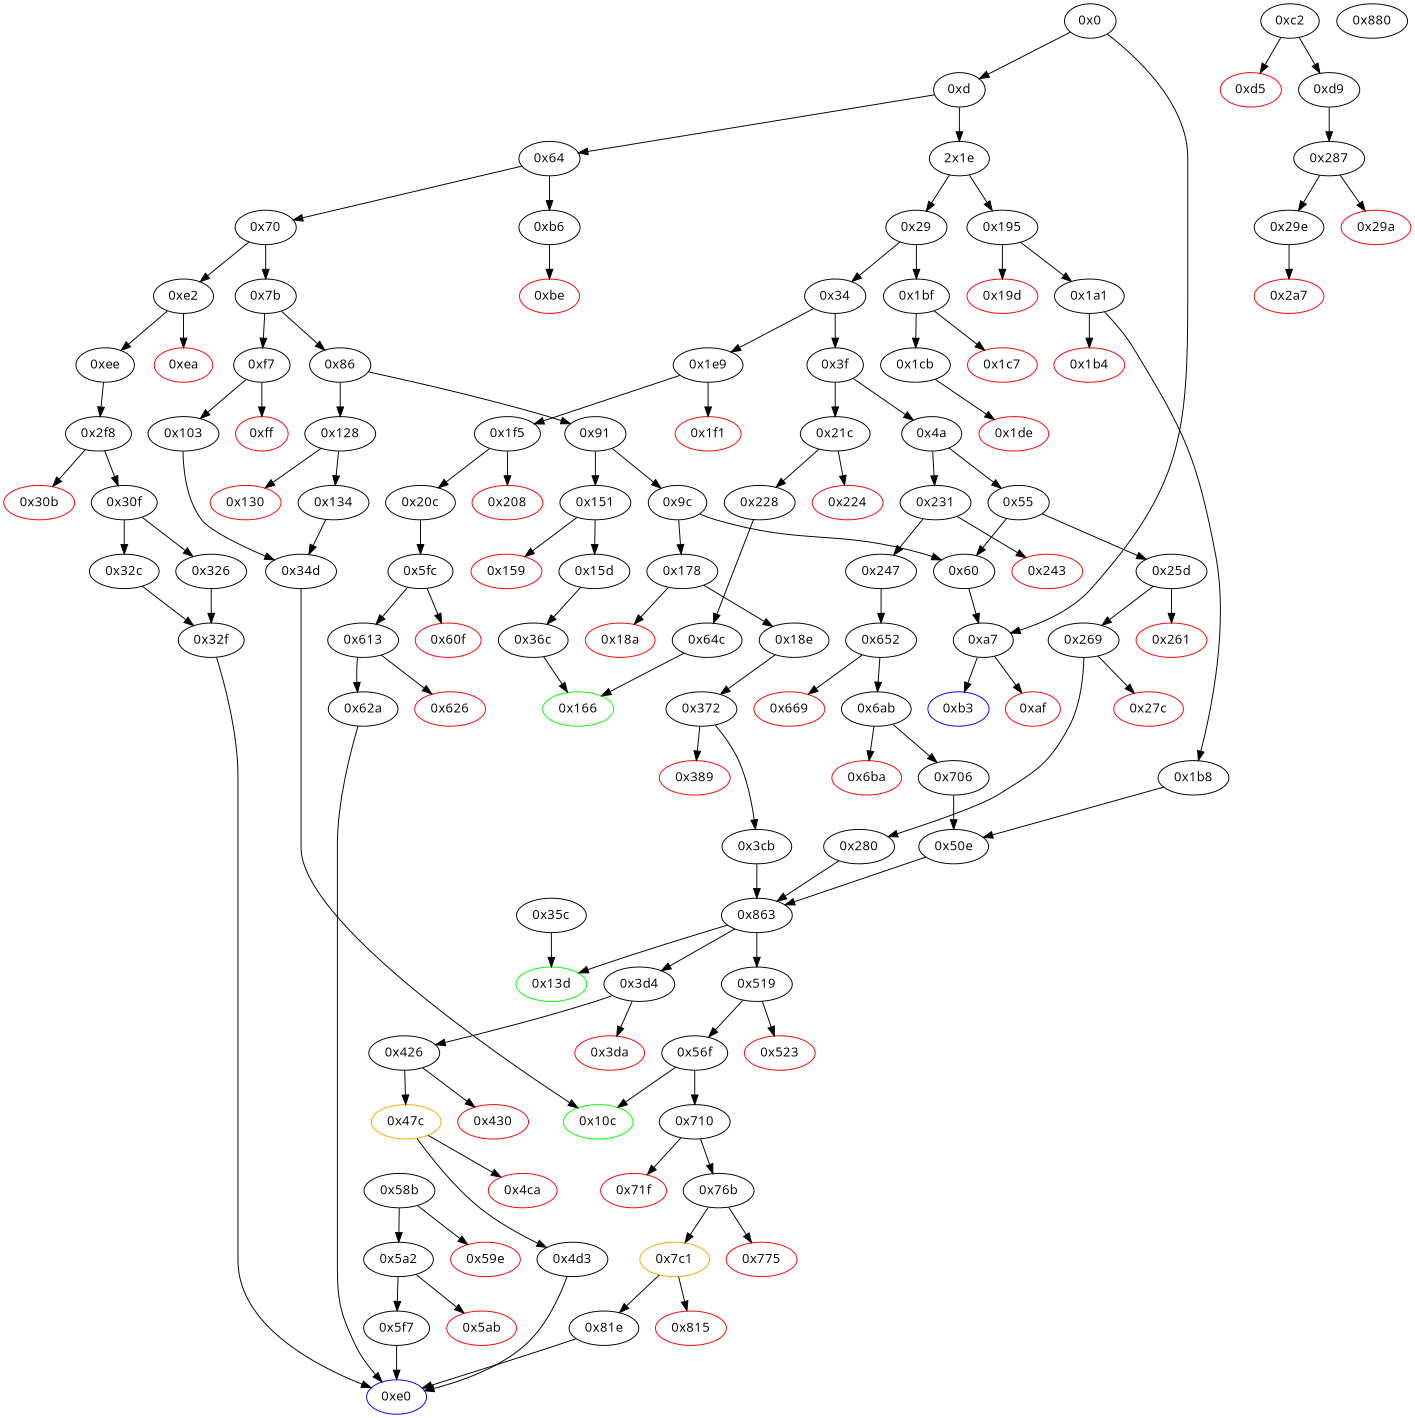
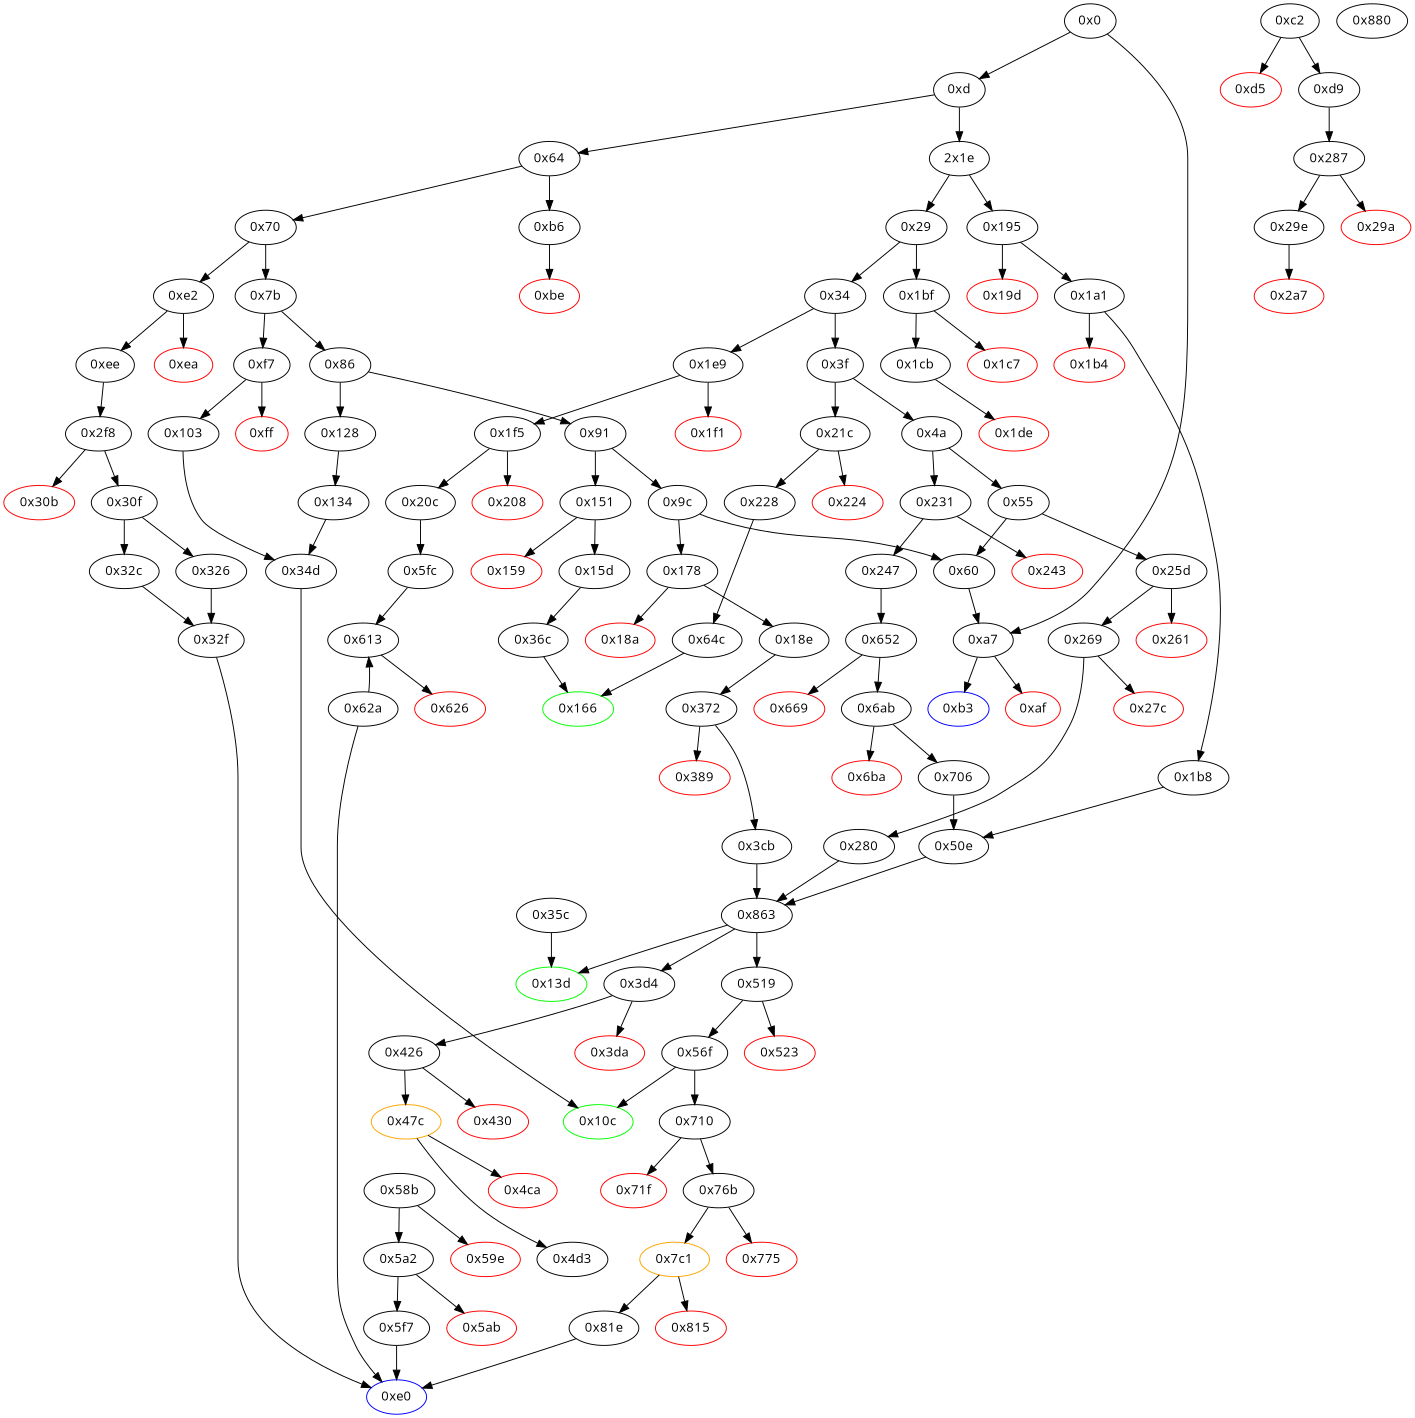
(246, 503) -> none
(448, 640) -> none
(357, 670) -> (370, 680)
(517, 1352) -> none
